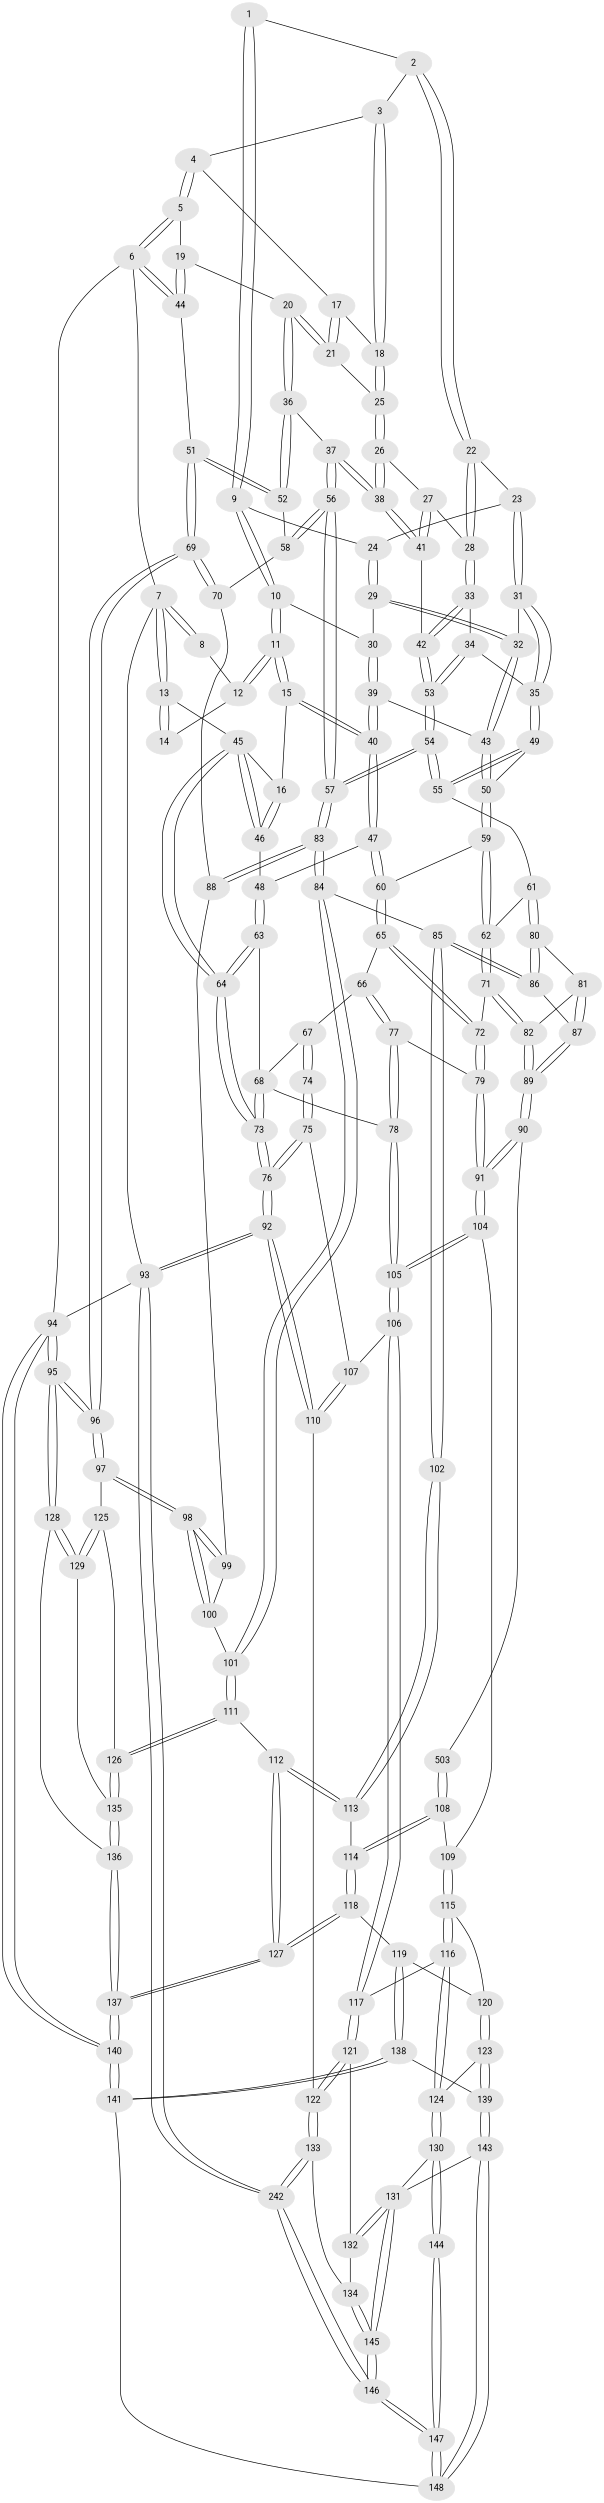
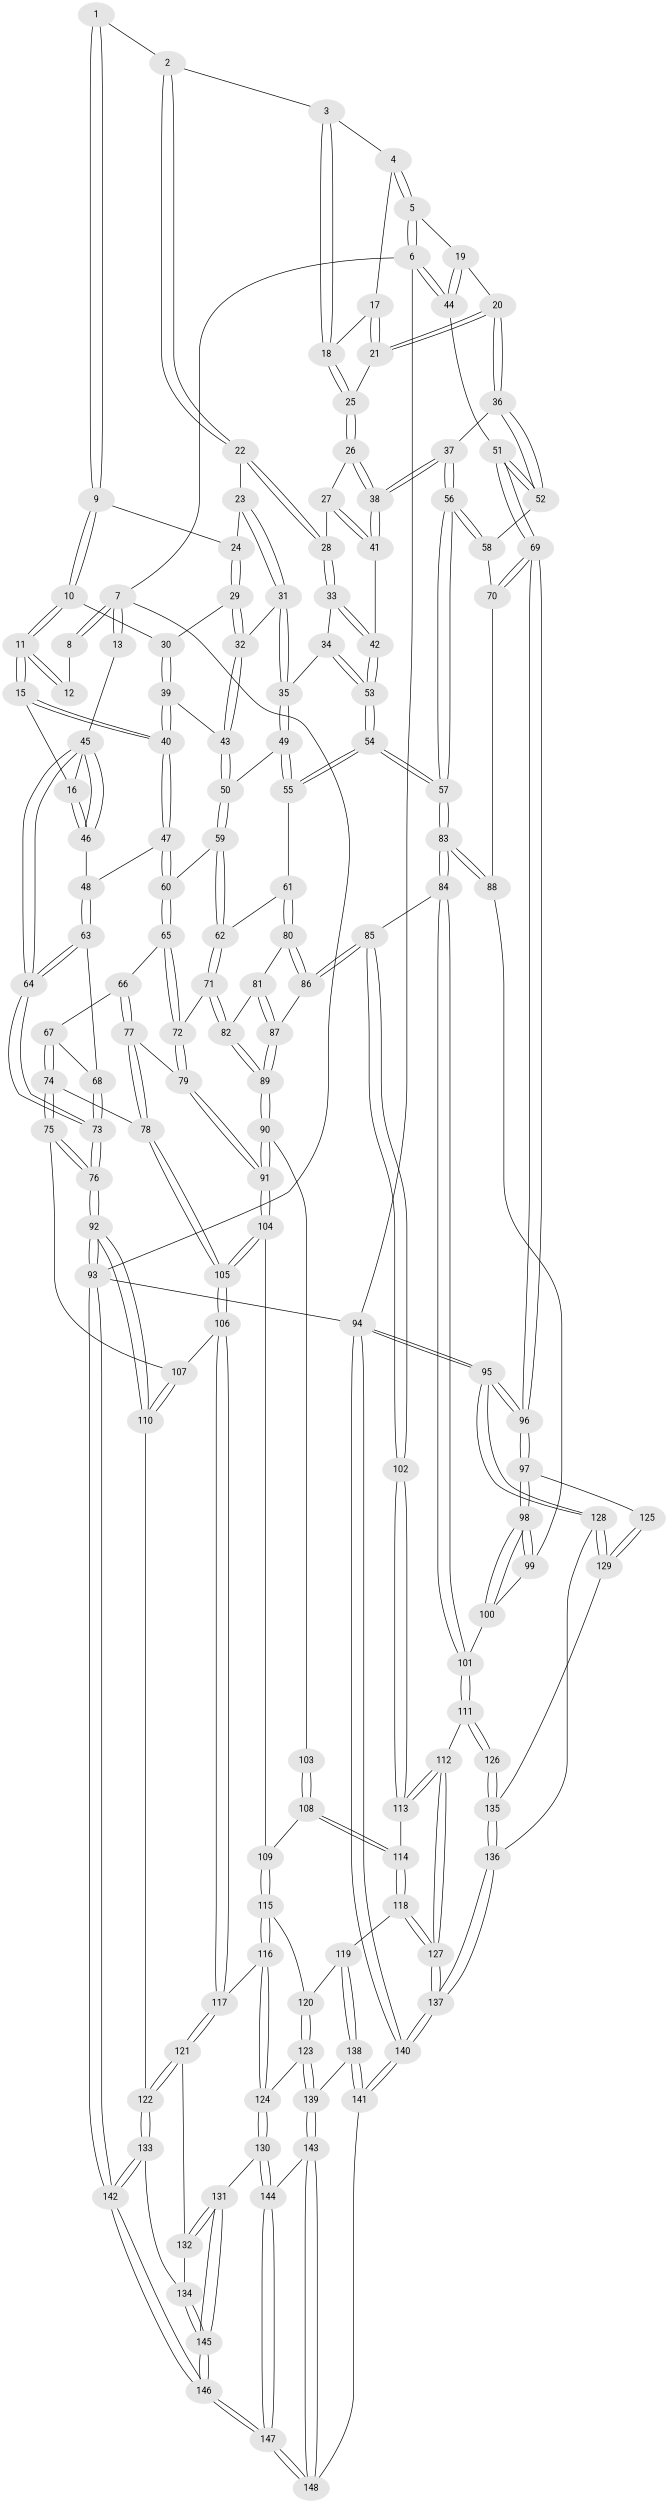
(164, 742) -> none
(325, 1109) -> (98, 1106)
(115, 1639) -> none
(443, 1761) -> (306, 1761)
(446, 2170) -> (290, 2173)
(276, 2197) -> (110, 2197)
